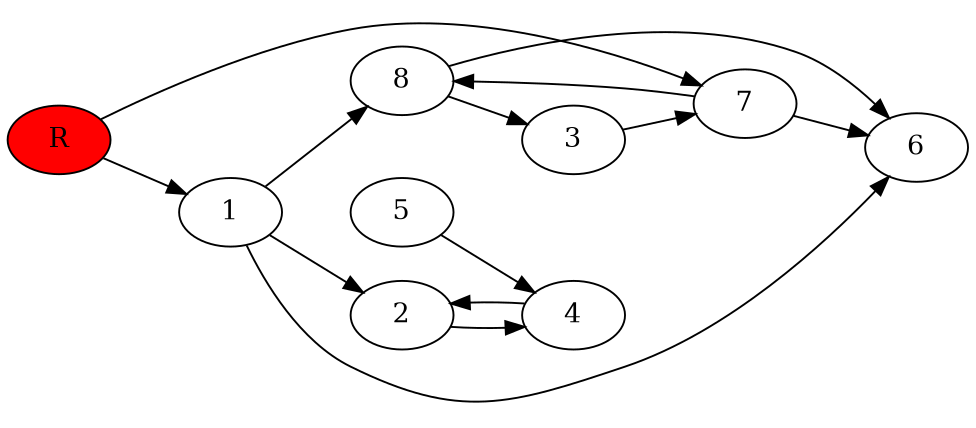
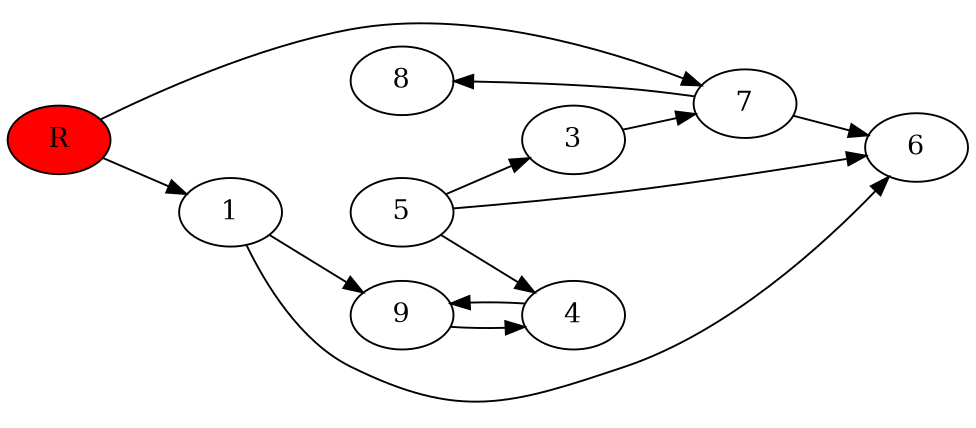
(670, 33) -> (650, 188)
(479, 107) -> (479, 180)
(309, 153) -> none
(402, 315) -> (402, 315)
